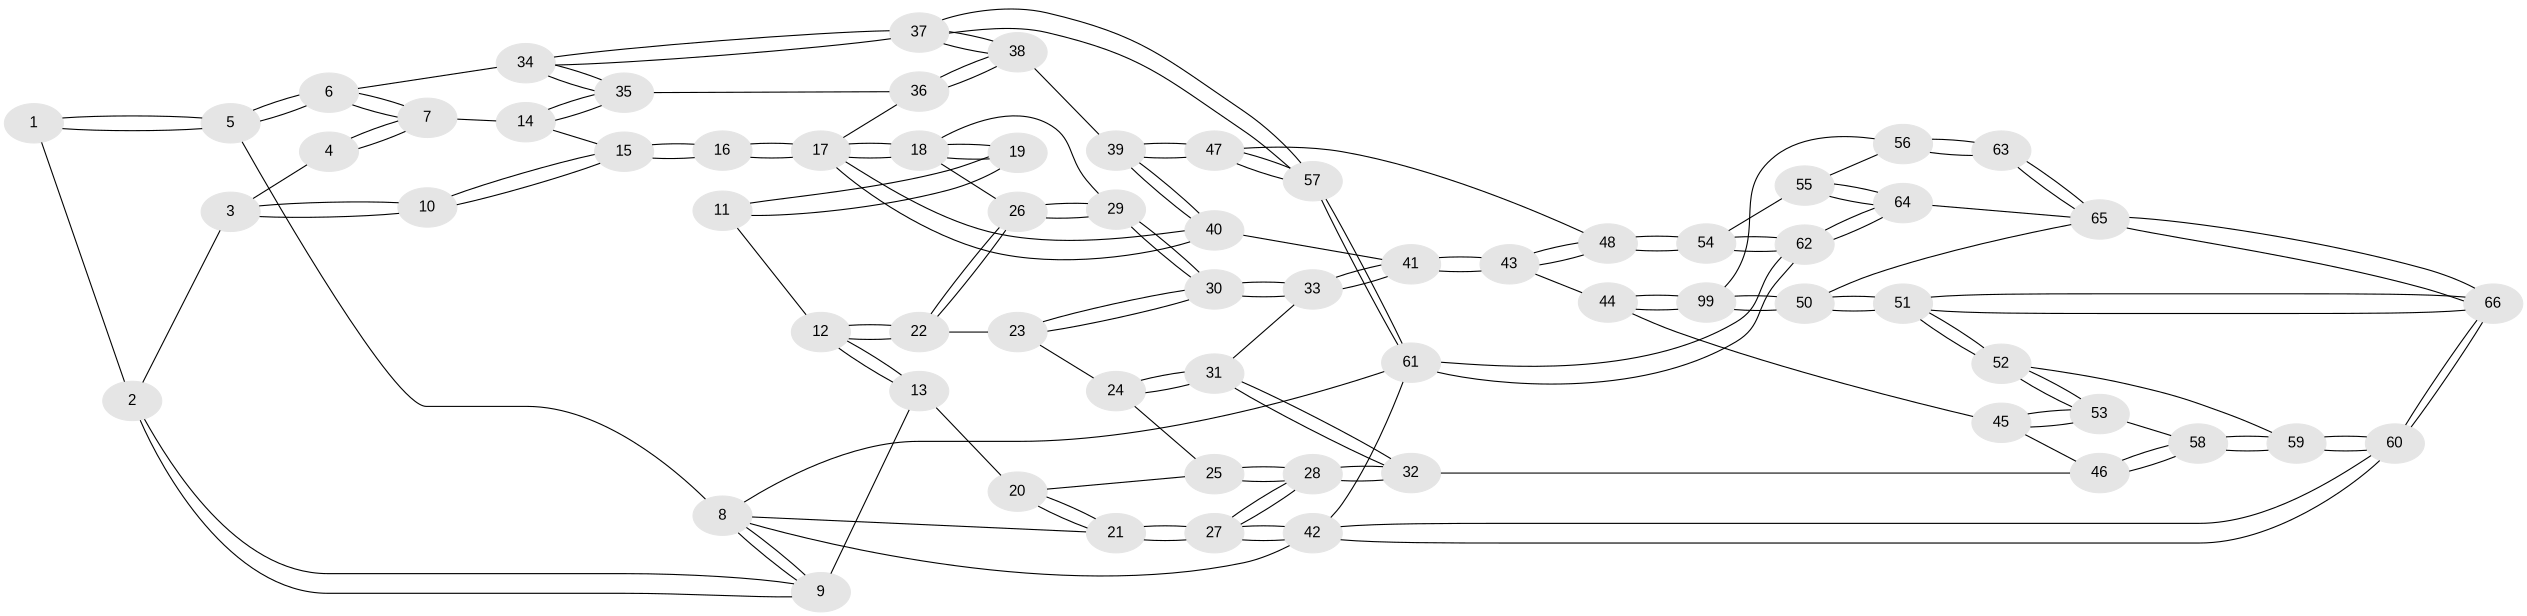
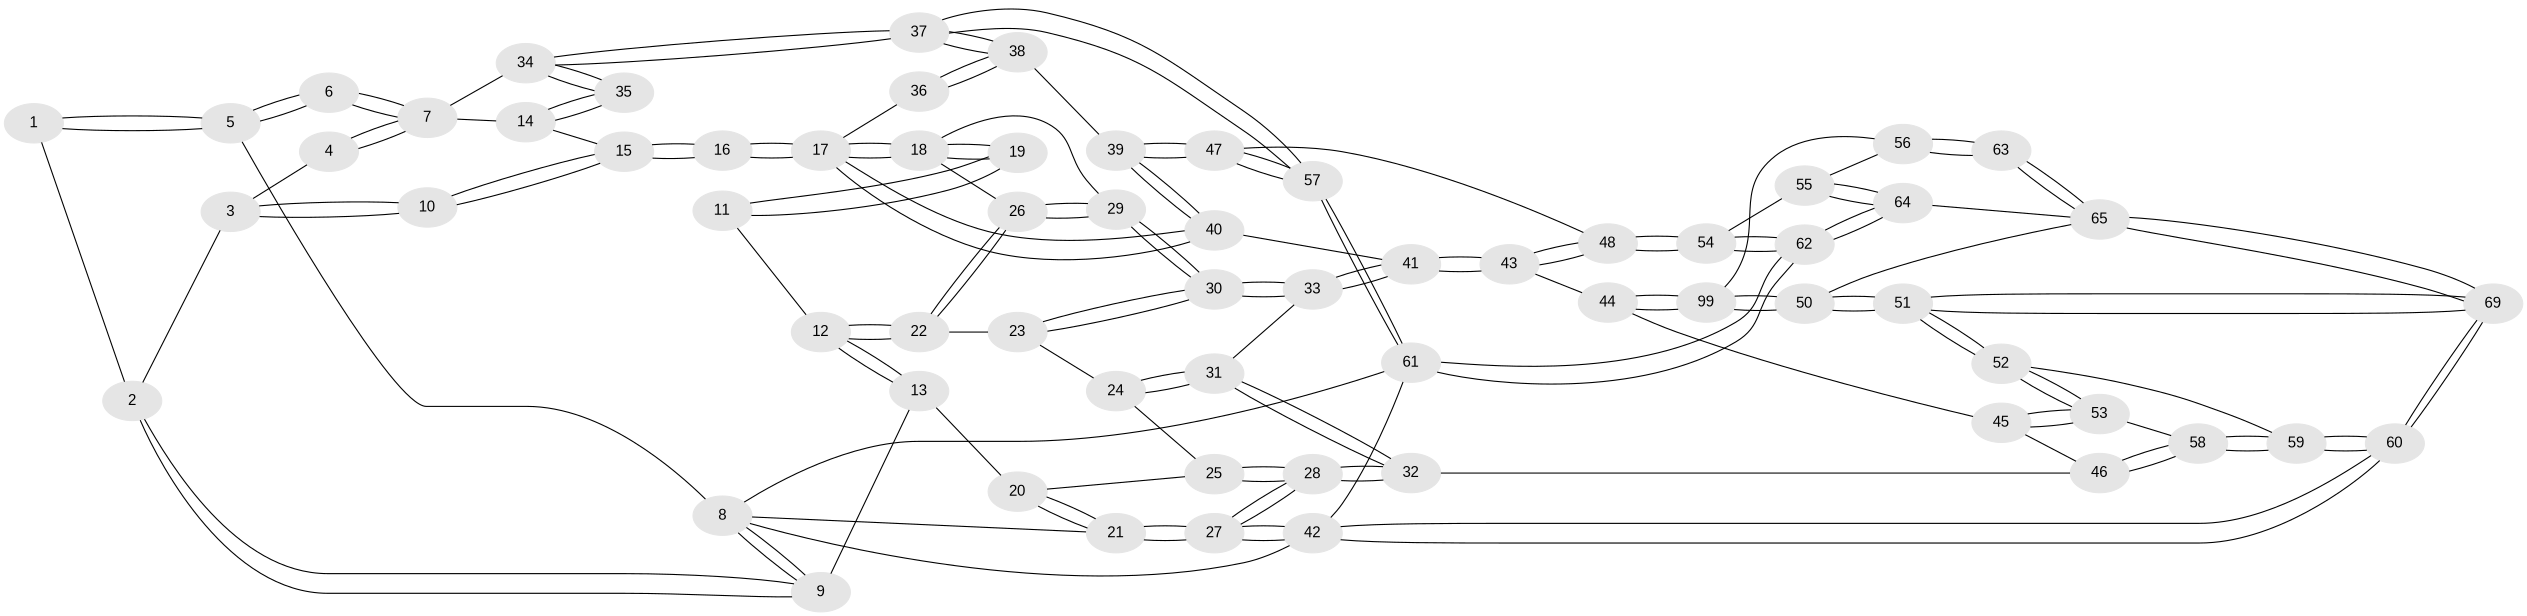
(427, 78) -> (476, 91)
(772, 92) -> none
(2493, 304) -> (2493, 304)
